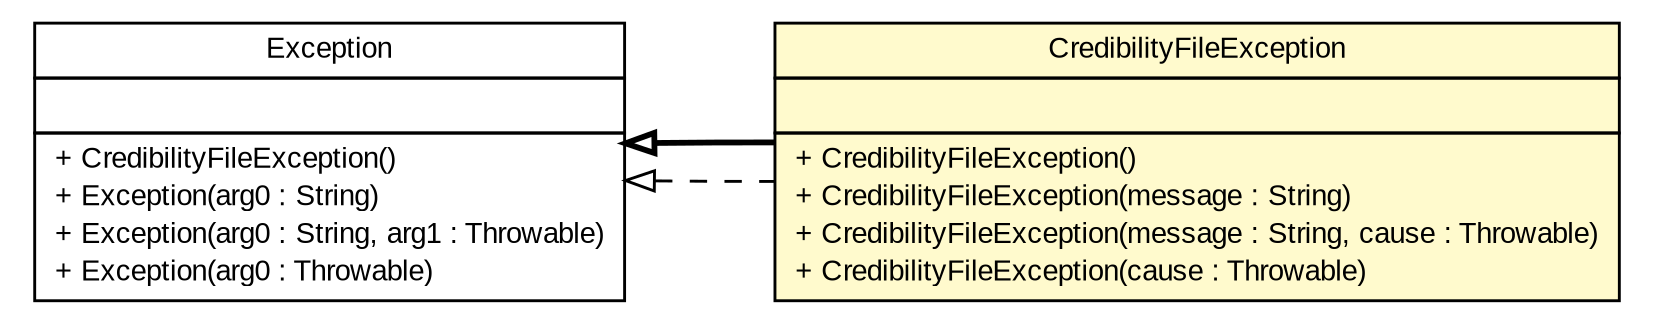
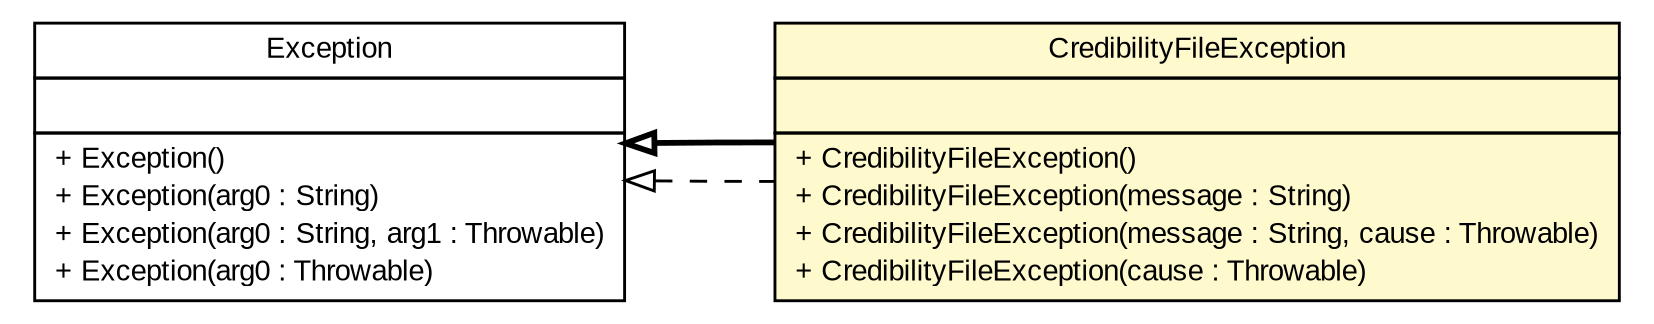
(226, 159) -> (140, 159)
